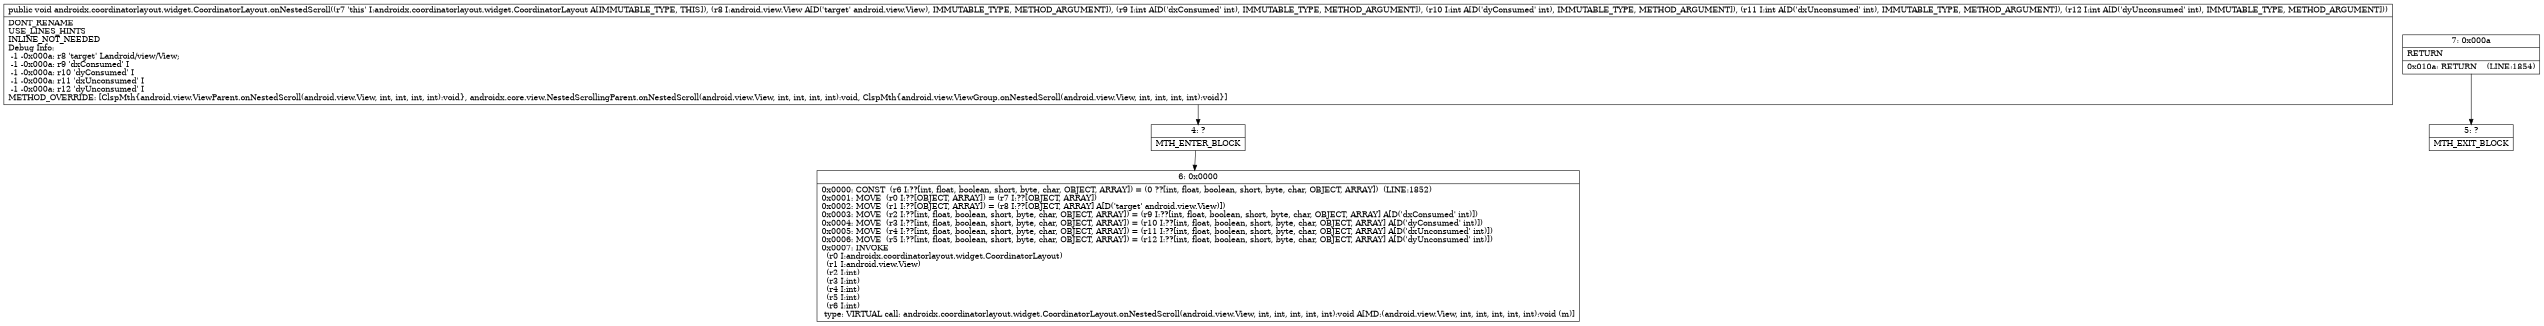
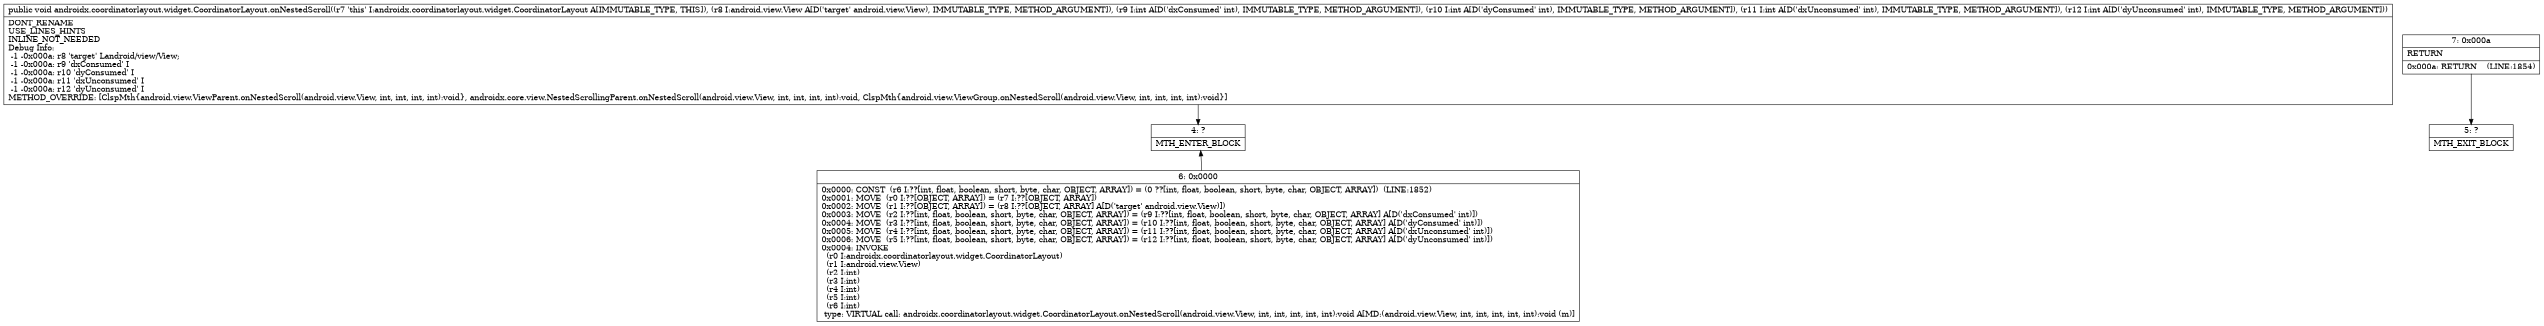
(2471, 67) -> (2471, 67)
(1195, 158) -> (1201, 163)
(858, 248) -> (858, 248)
